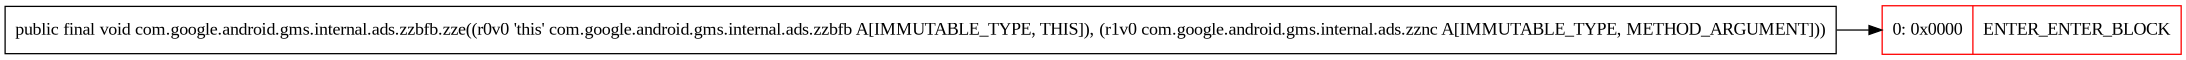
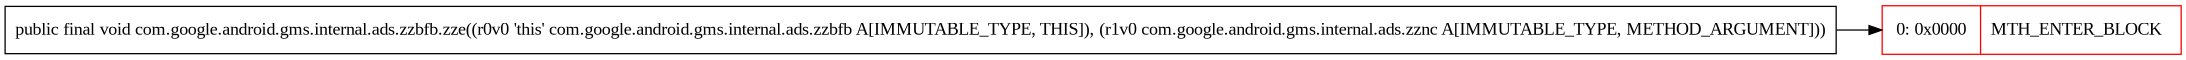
(2077, 29) -> (2076, 29)
